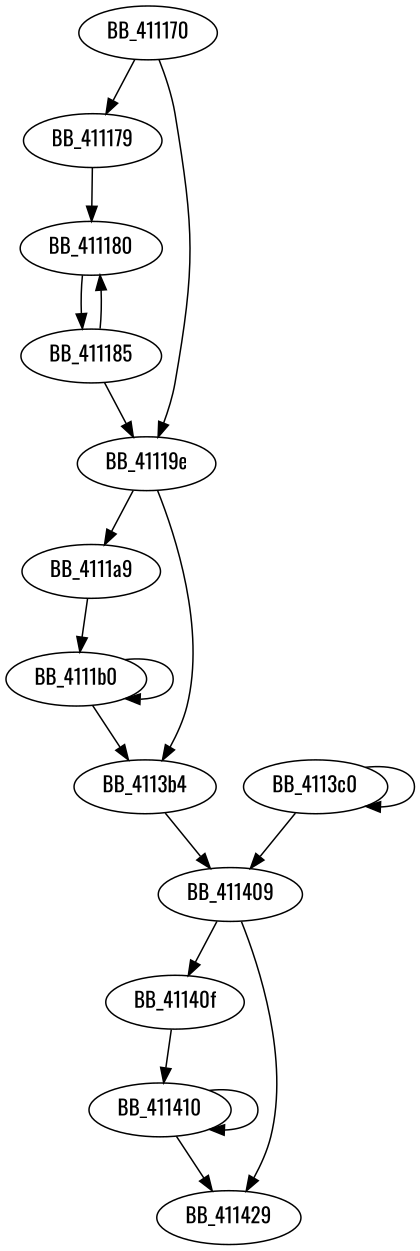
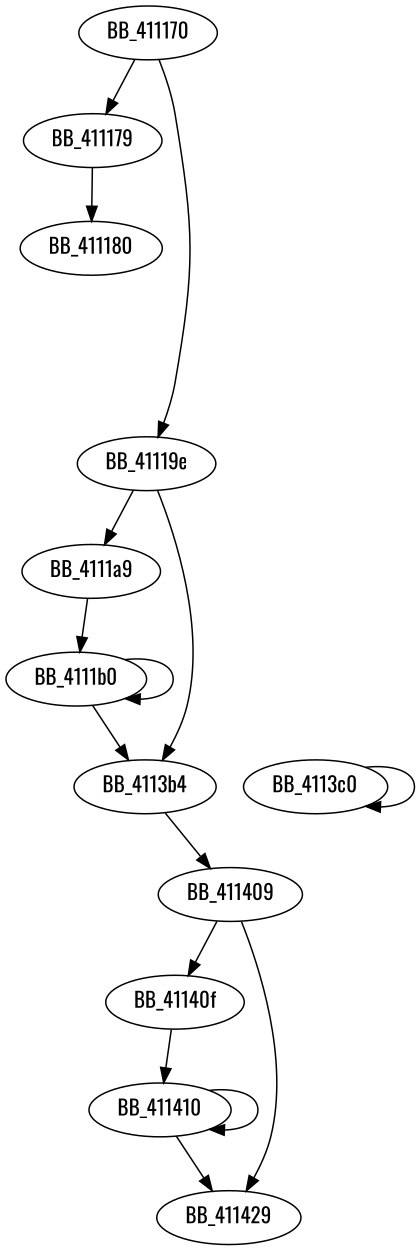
(91, 356) -> none
(278, 835) -> none
